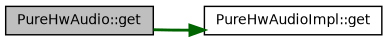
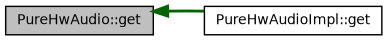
(172, 30) -> (186, 11)
